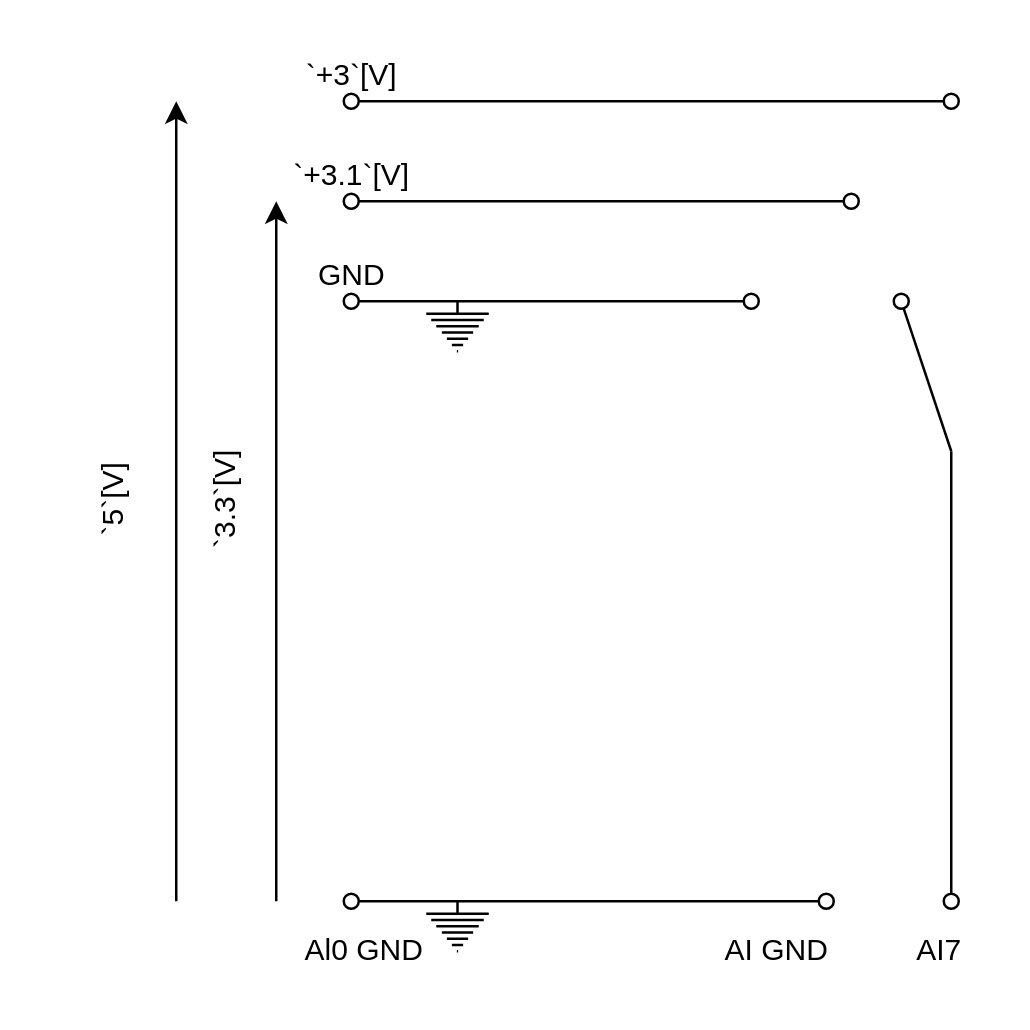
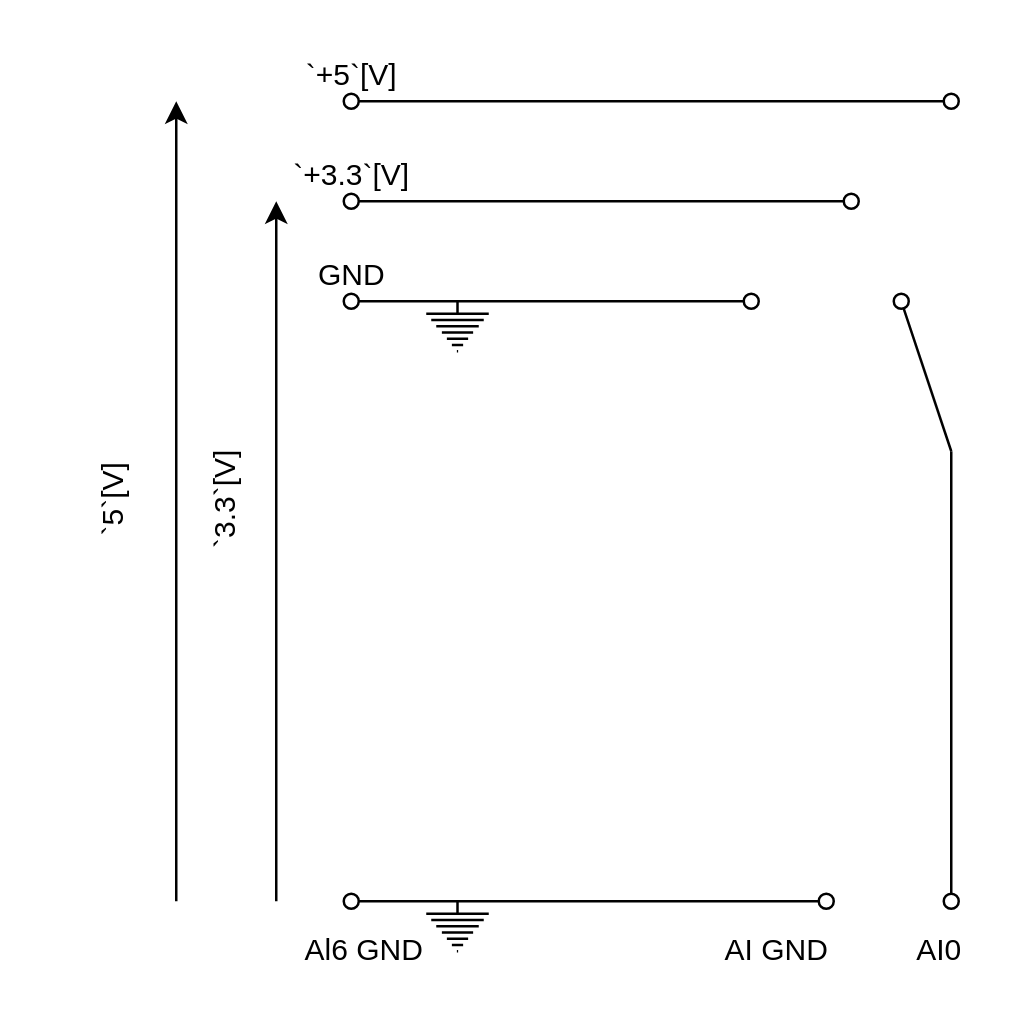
(353, 76) -> (353, 76)
(353, 176) -> (353, 176)
(365, 951) -> (365, 951)
(940, 951) -> (940, 951)
